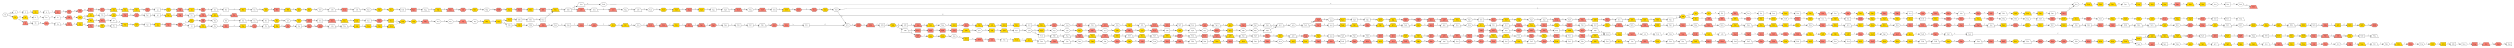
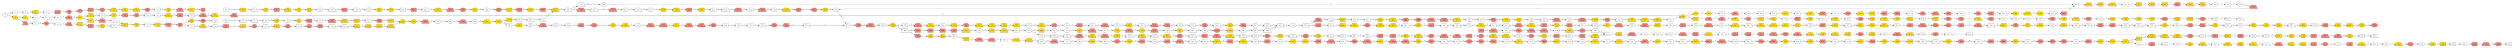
(215, 10) -> none
